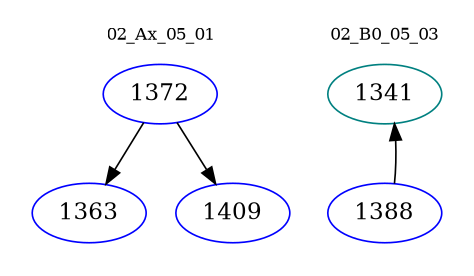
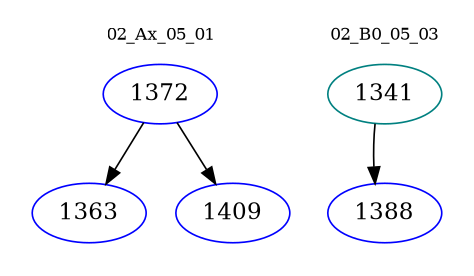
(396, 162) -> (374, 145)
